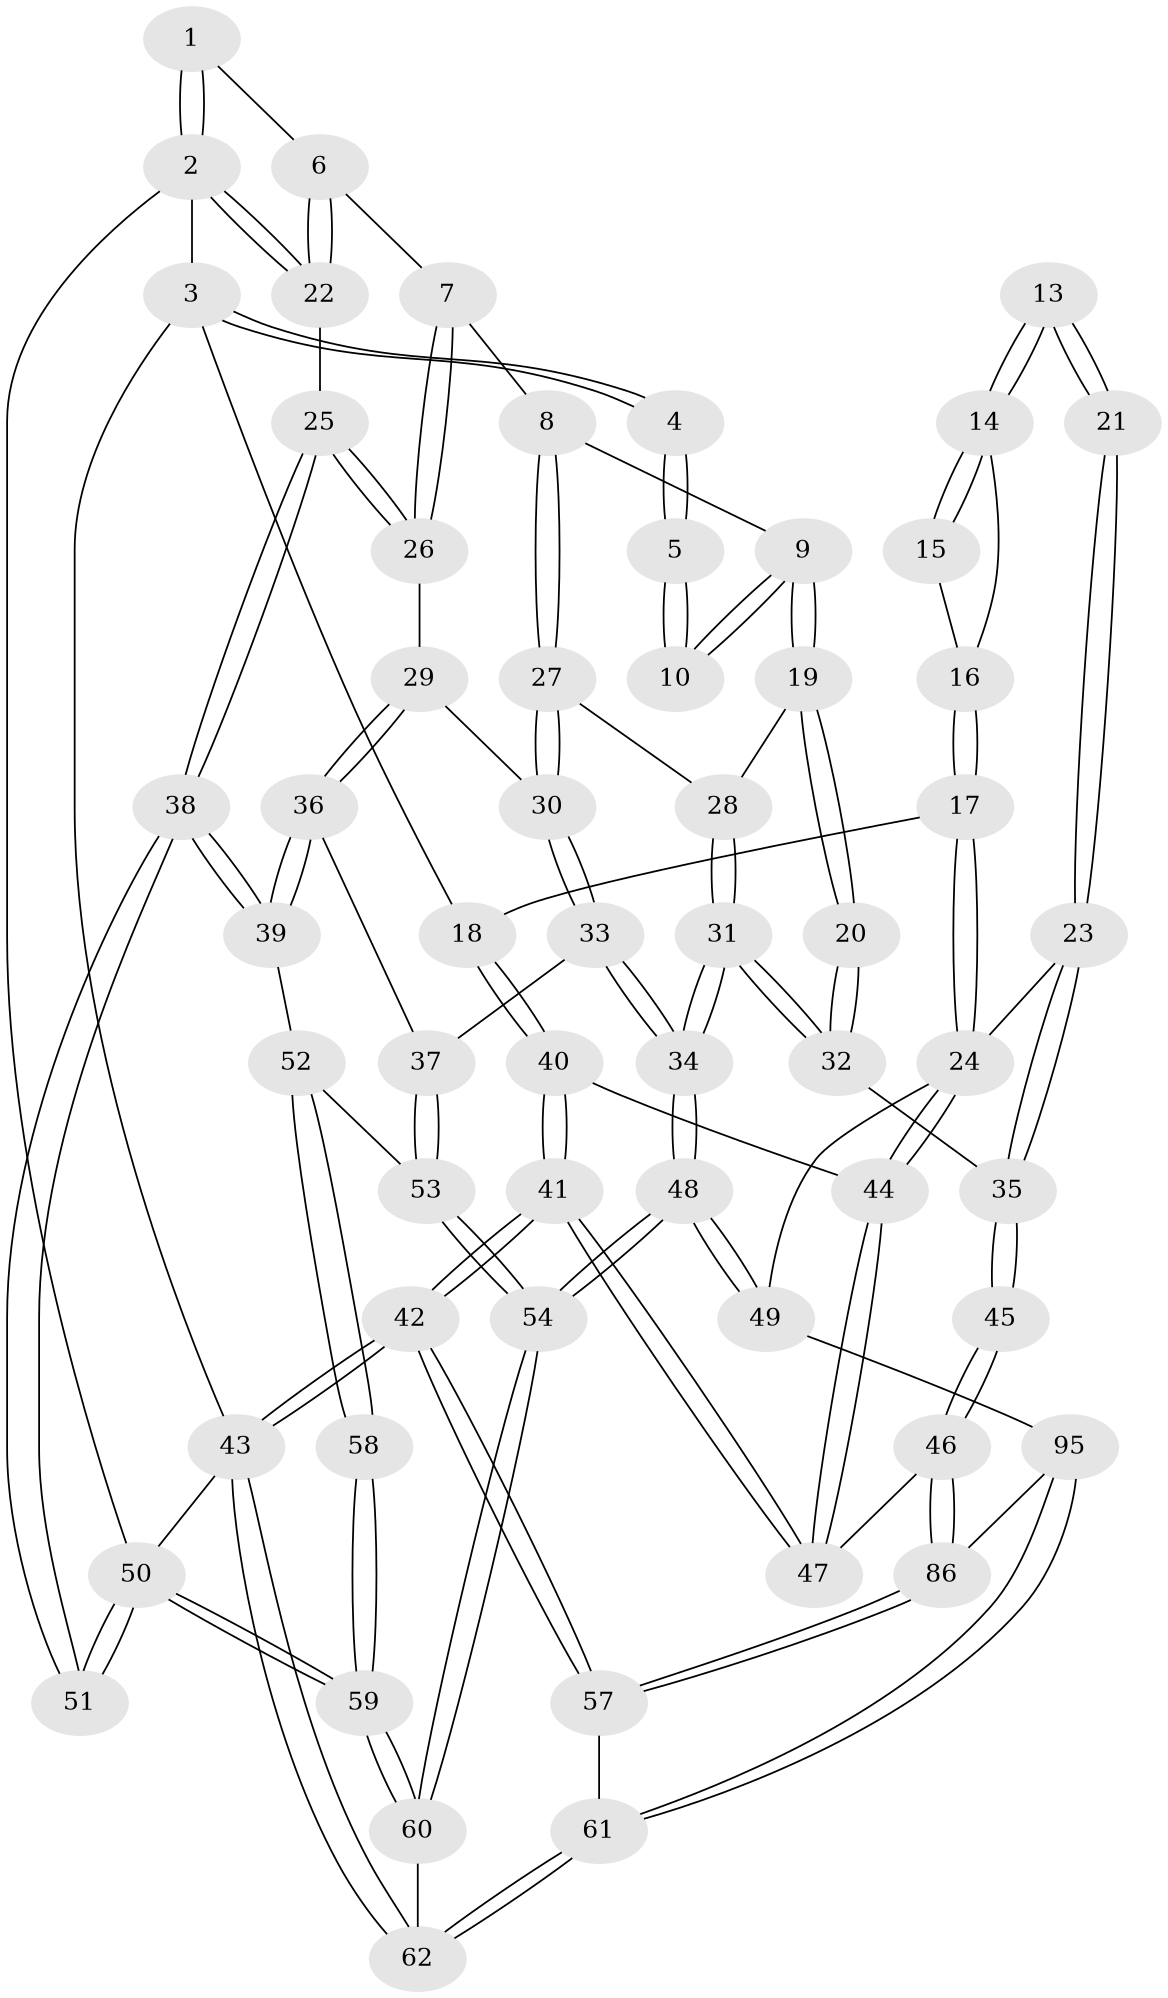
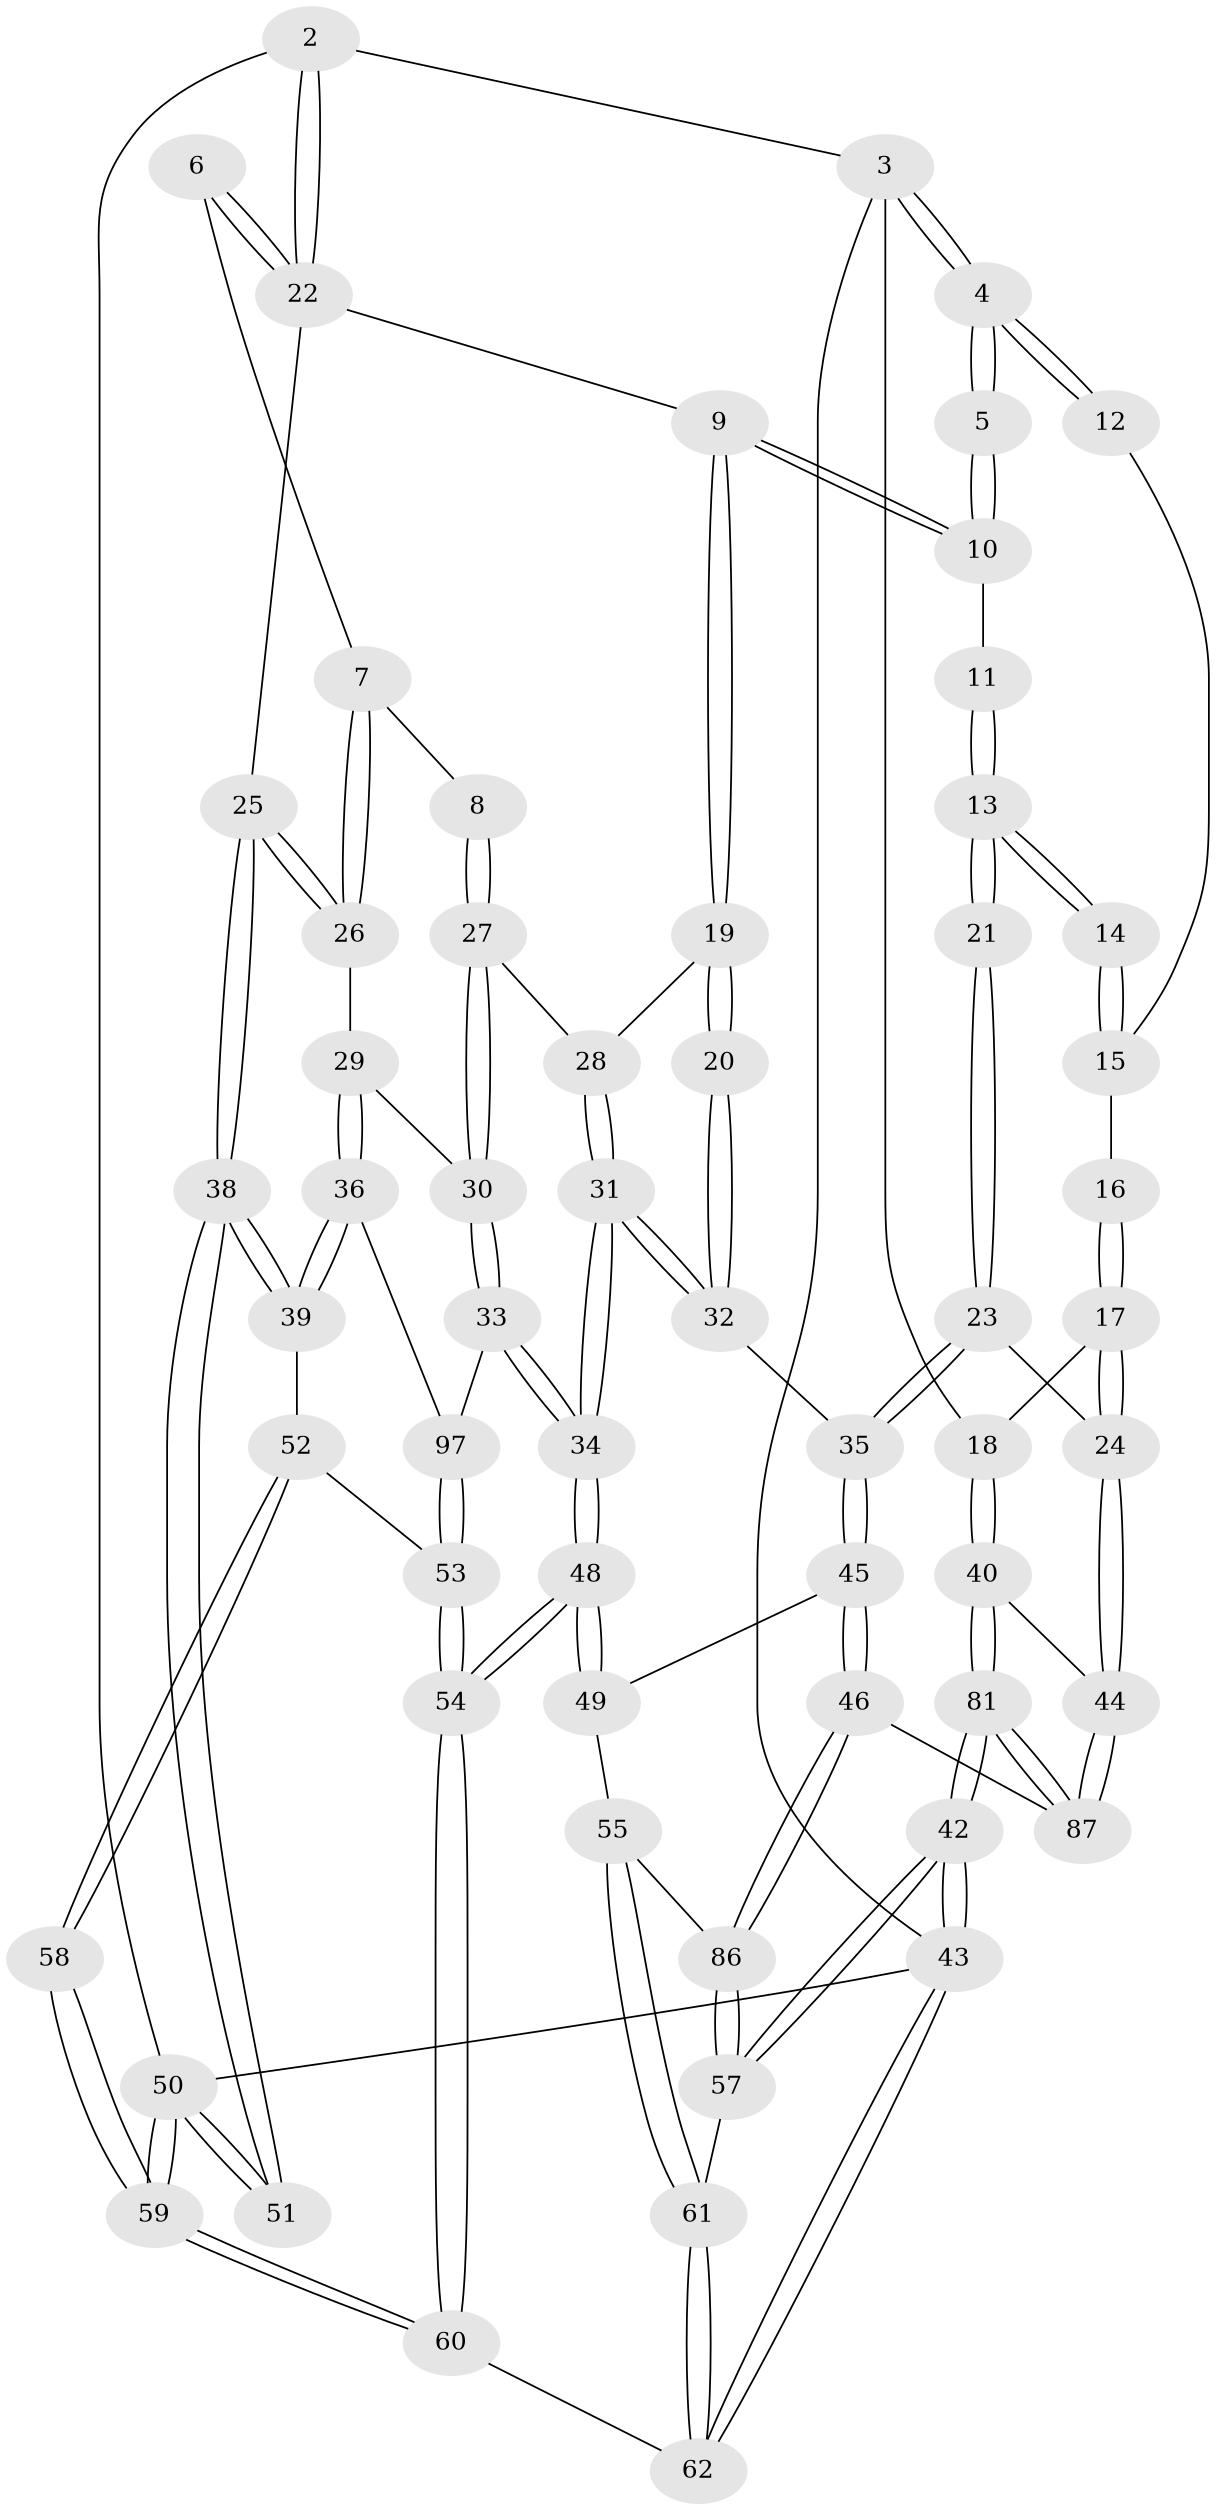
(192, 39) -> none
none -> (1111, 423)
(675, 487) -> (512, 359)
(998, 553) -> none
none -> (983, 679)
(427, 1063) -> (452, 1447)
(820, 1155) -> (724, 1639)
(555, 1191) -> (983, 1703)
(1070, 1447) -> (613, 1831)
(814, 1575) -> (1083, 1831)
